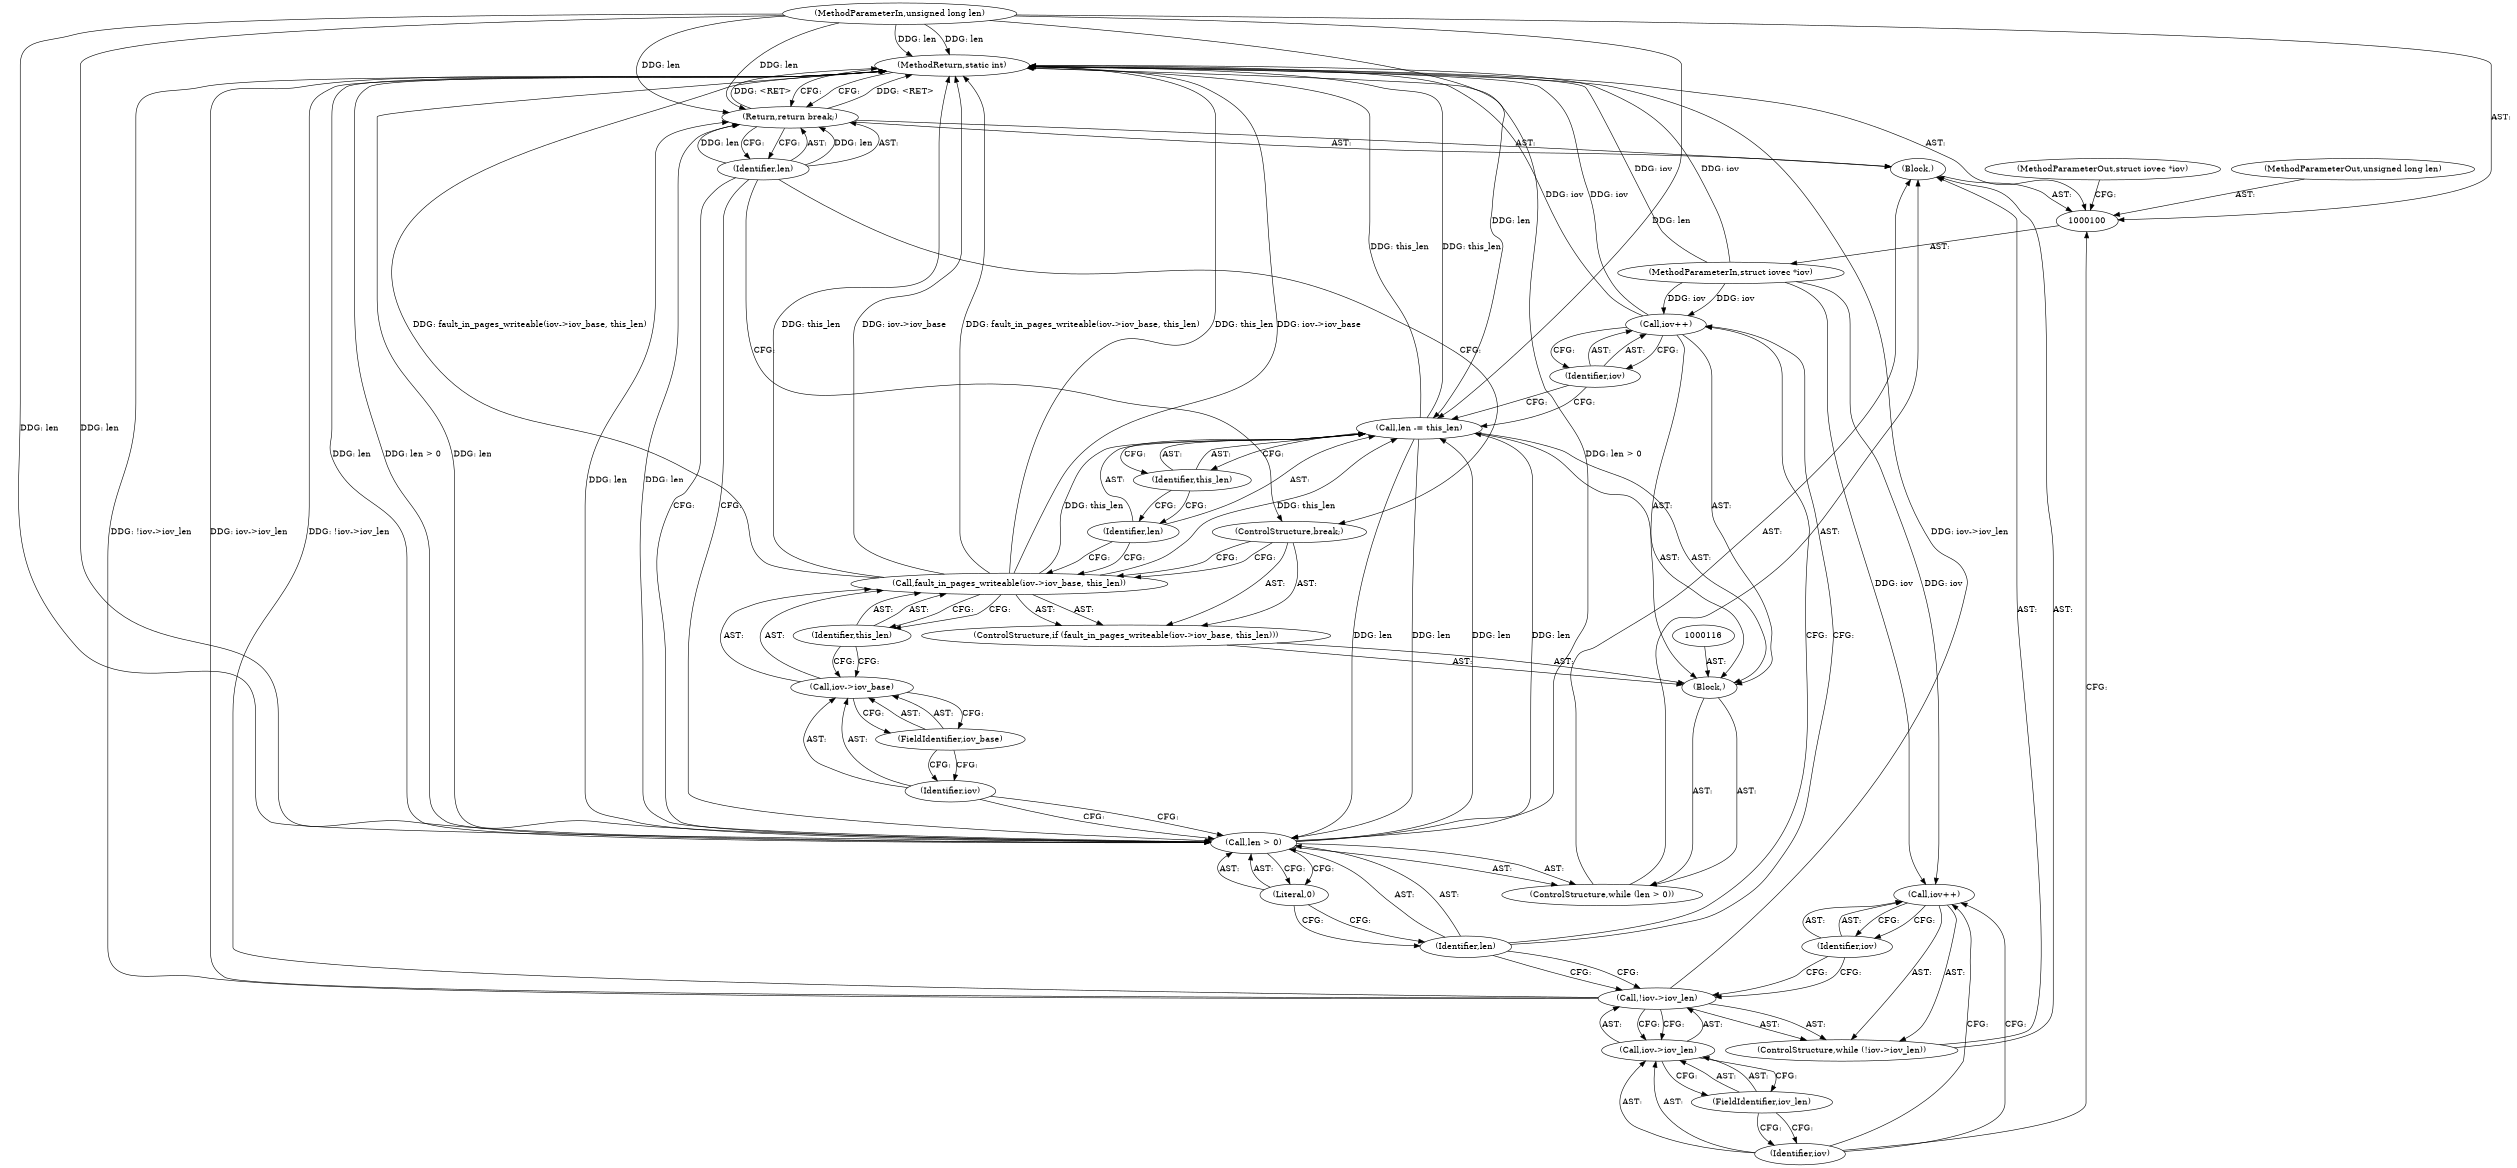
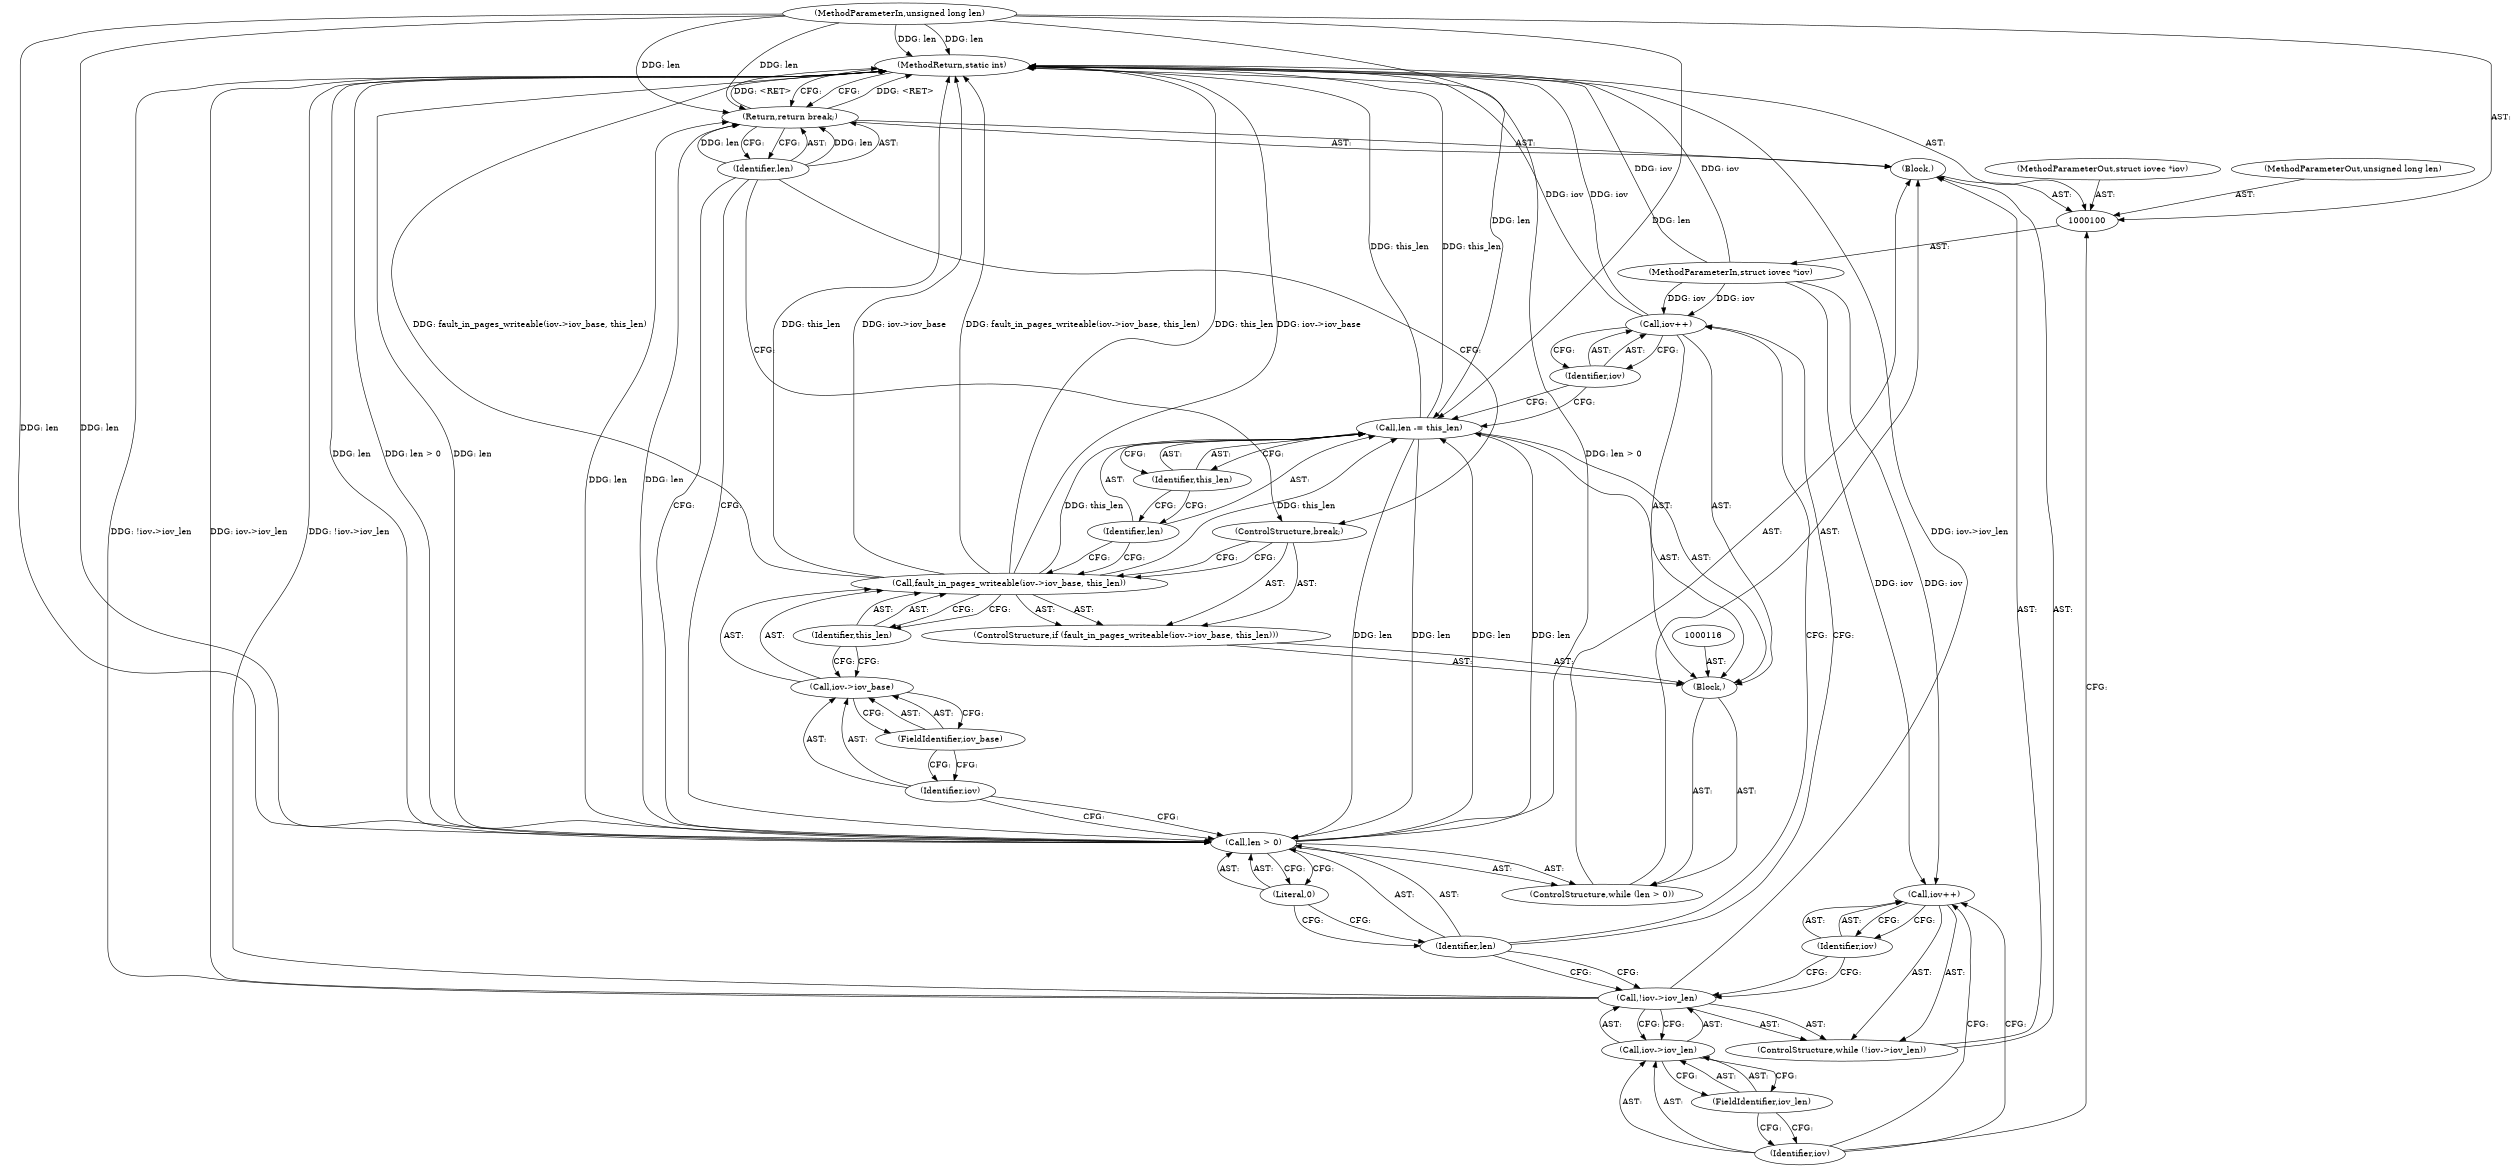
(2107, 195) -> (2107, 195)
